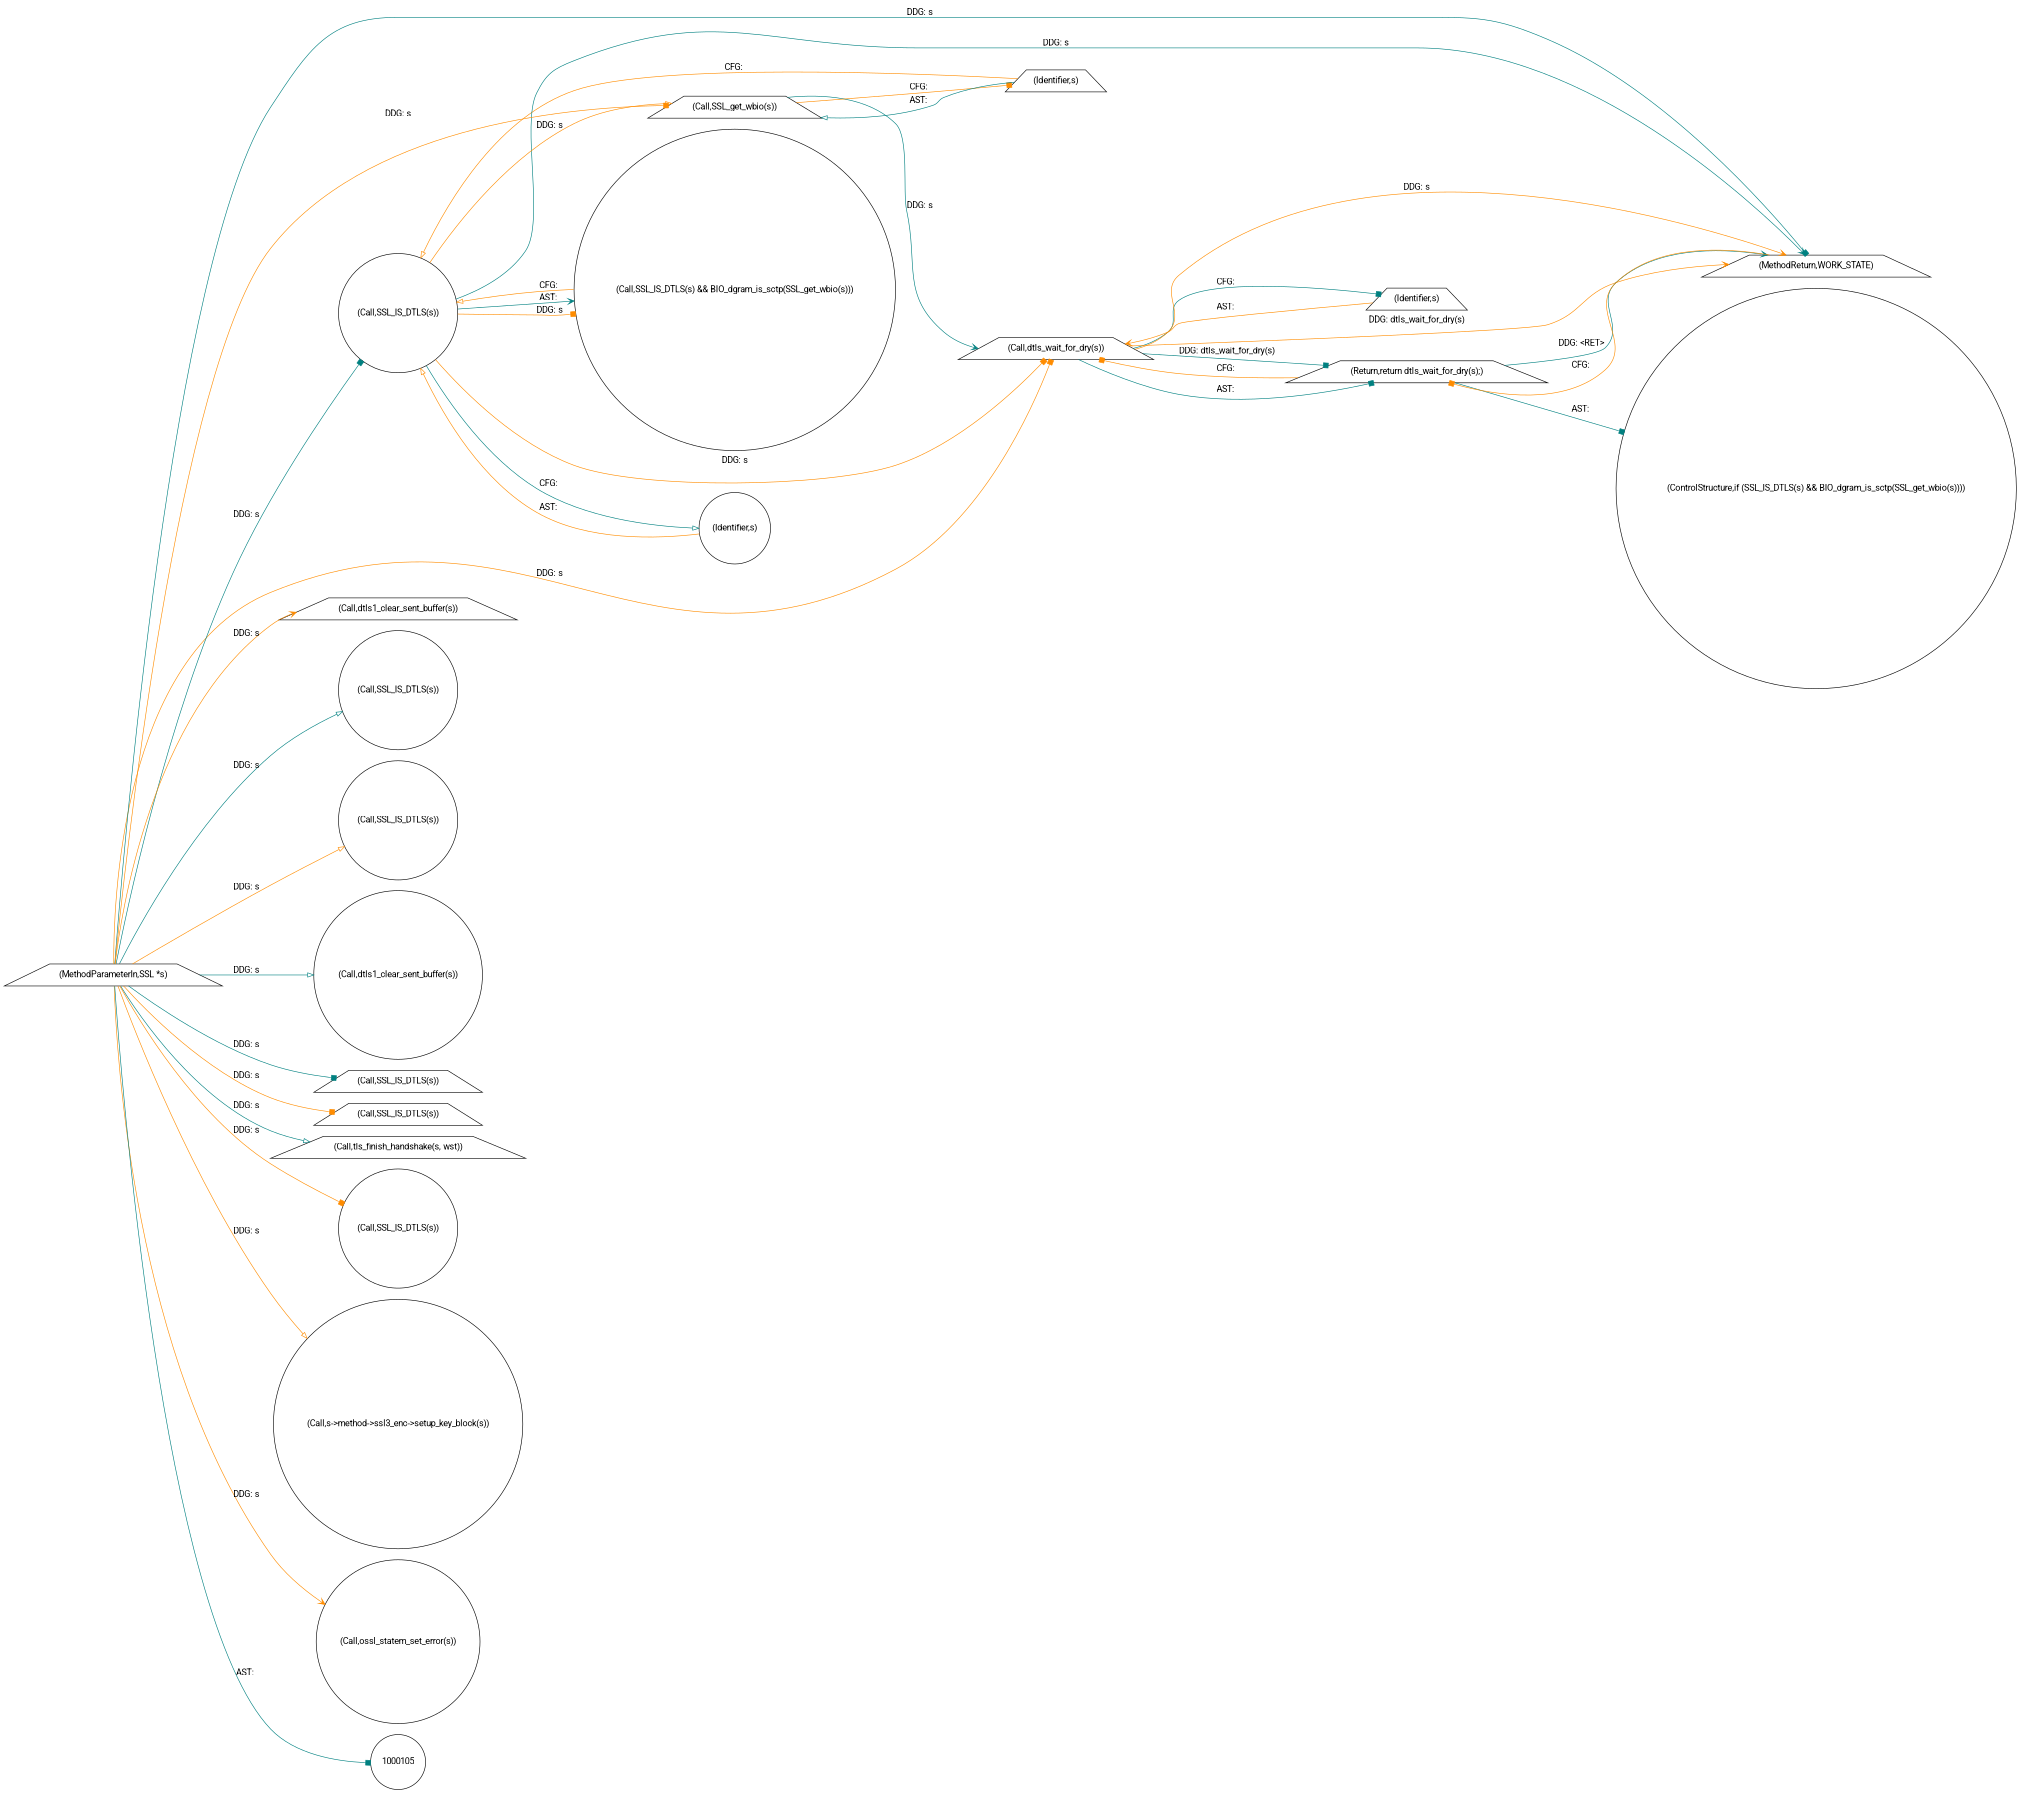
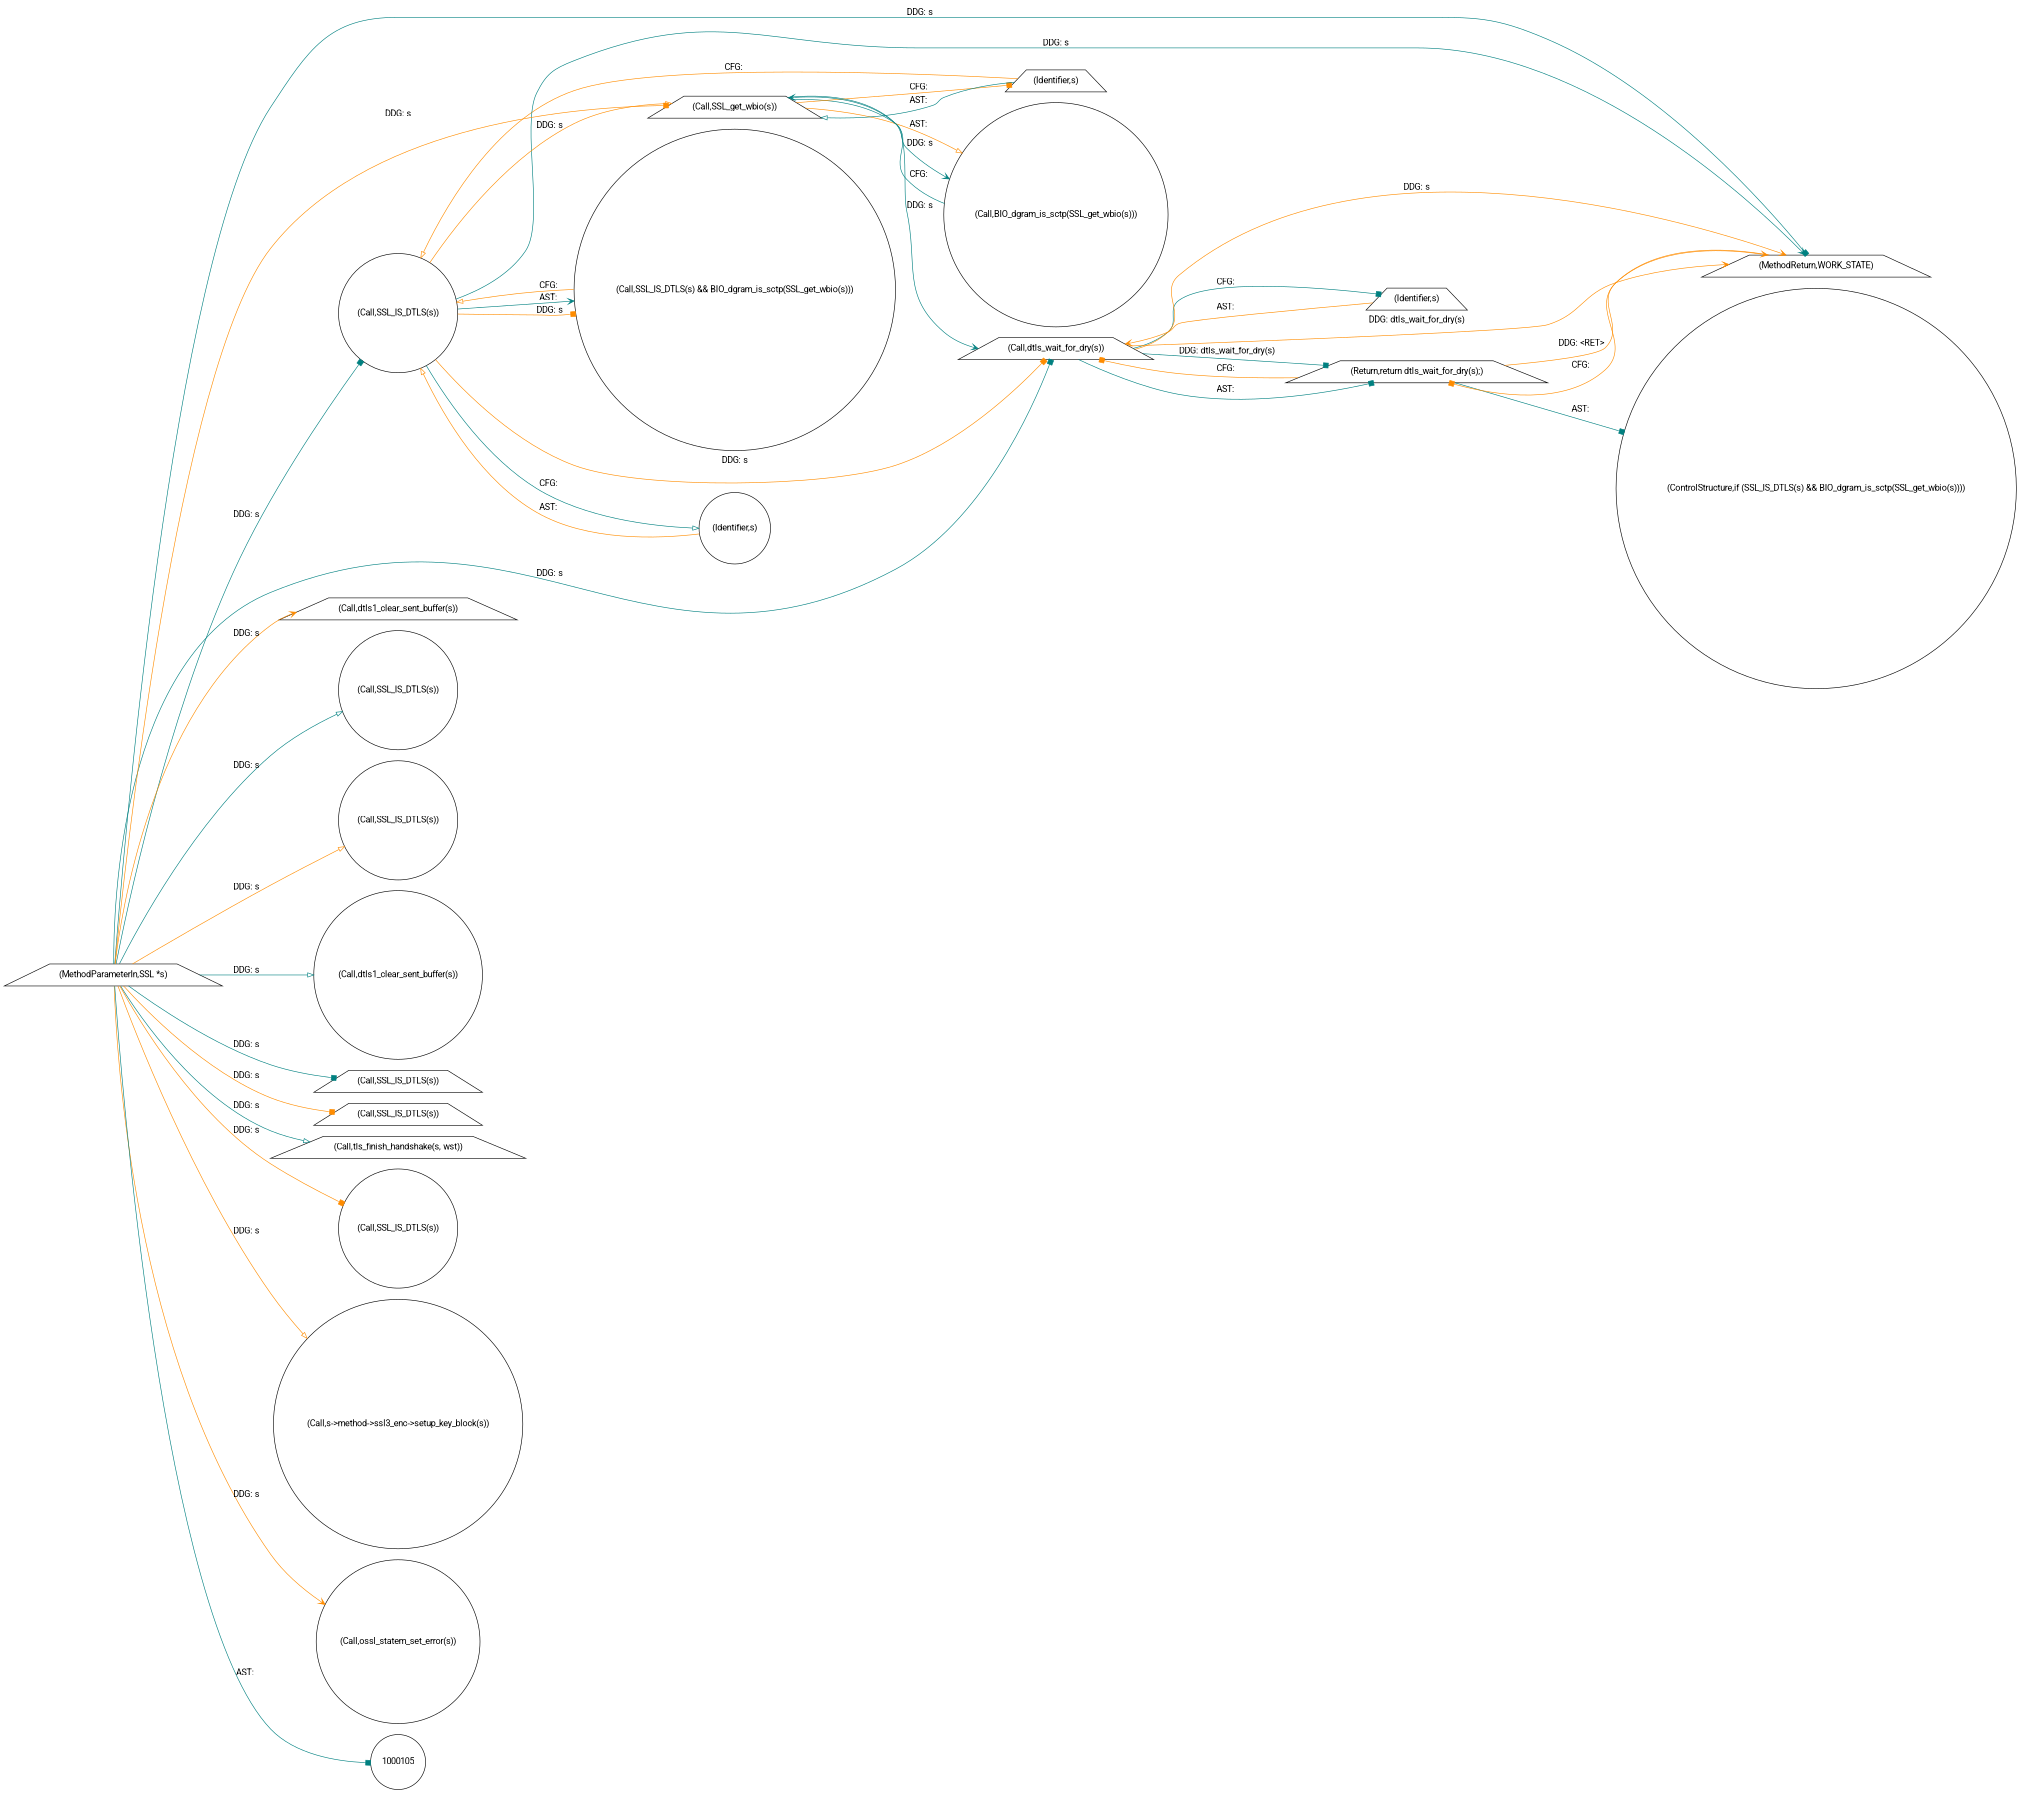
none -> (1056, 215)
(1607, 345) -> (1607, 345)
(504, 571) -> (504, 571)
